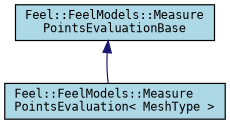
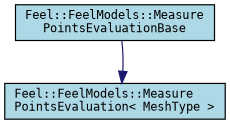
(107, 68) -> (123, 56)
